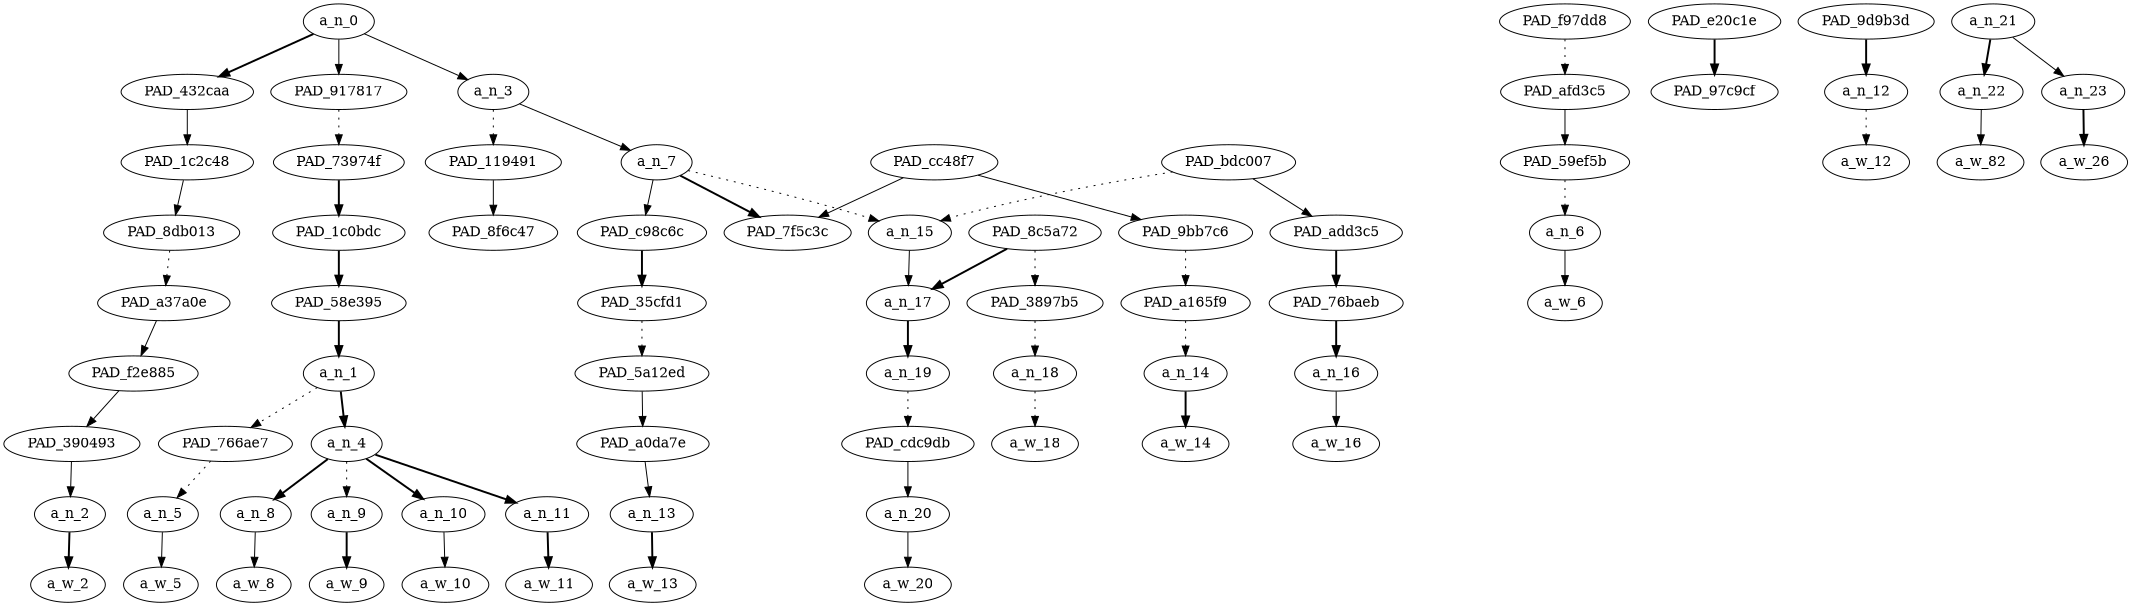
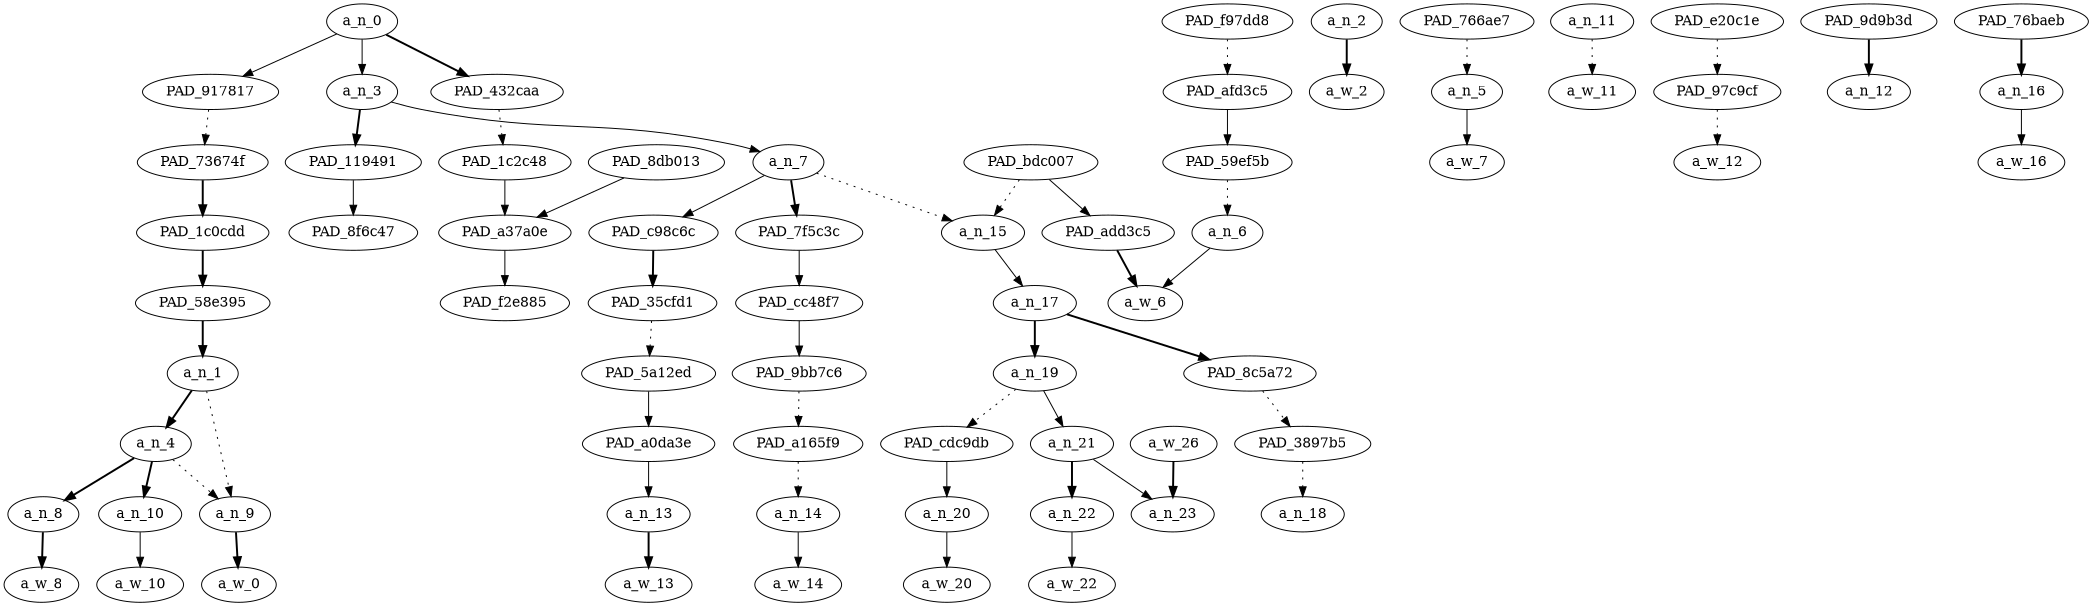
(1715, 52) -> (1717, 52)
(187, 122) -> (501, 127)
(493, 122) -> (358, 122)
(1866, 122) -> (1717, 122)
(2084, 122) -> (1173, 474)
(339, 162) -> (203, 162)
(1980, 162) -> (1072, 585)
(181, 193) -> (505, 193)
(866, 195) -> (799, 263)
(339, 233) -> (203, 233)
(168, 263) -> (585, 196)
(1336, 263) -> (1124, 264)
(974, 266) -> (1133, 335)
none -> (1051, 404)
(1186, 404) -> (798, 545)
(288, 405) -> (218, 439)
(72, 444) -> none
(643, 444) -> (649, 444)
(1035, 444) -> none
(441, 477) -> none
(255, 545) -> (43, 545)
(548, 545) -> (1592, 52)
(161, 585) -> (1467, 162)
(347, 585) -> (239, 585)
